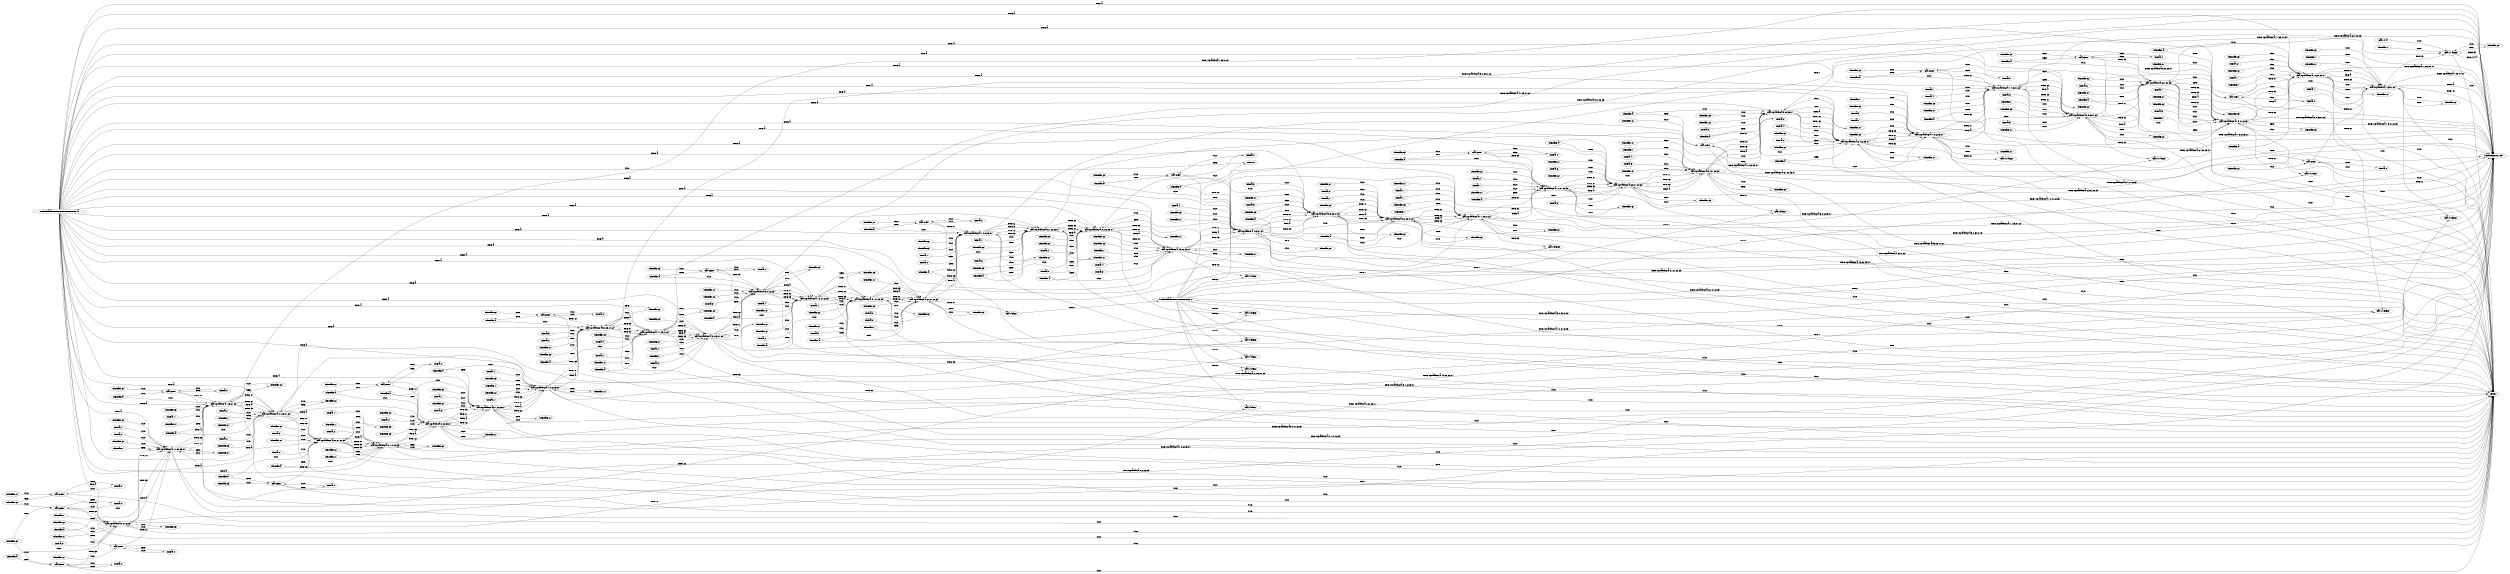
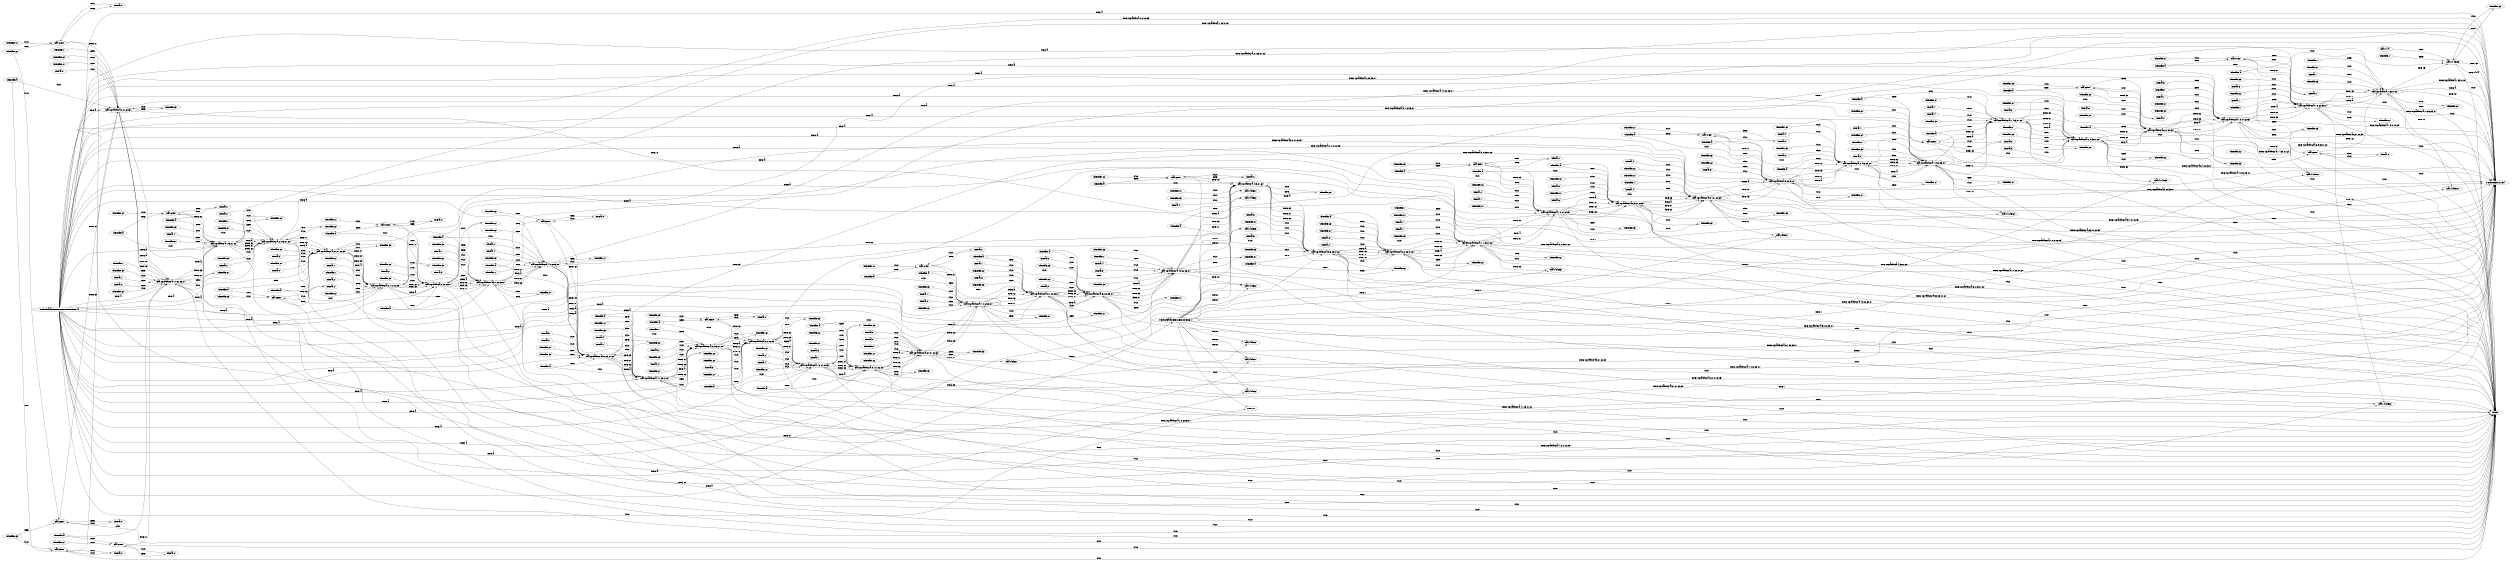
(741, 190) -> (632, 312)
(1477, 217) -> (1478, 243)
none -> (1537, 228)
none -> (1251, 360)
